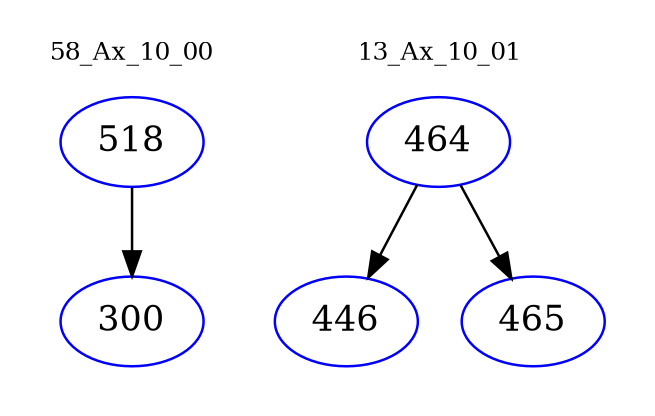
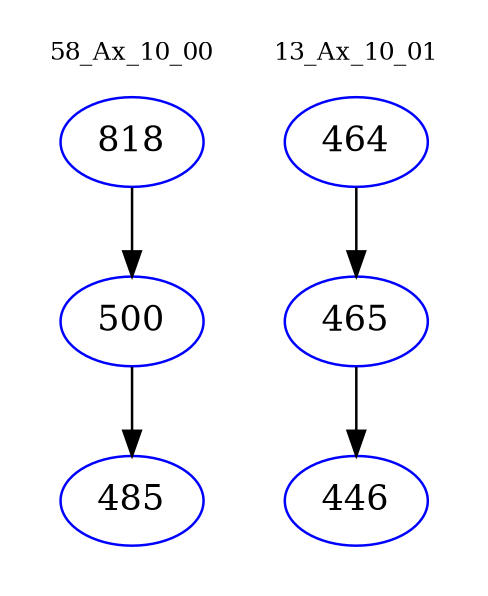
(132, 142) -> (132, 142)
(399, 220) -> (356, 399)
(132, 321) -> (132, 321)
none -> (132, 501)
